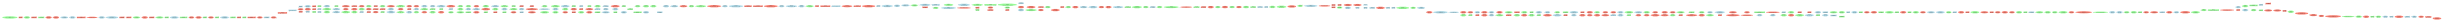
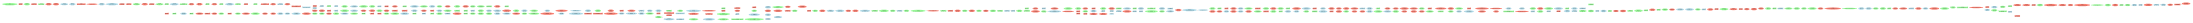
(308, 6) -> none
(869, 6) -> (723, 14)
(1282, 7) -> (1027, 11)
(495, 12) -> none
(1800, 12) -> (1549, 11)
